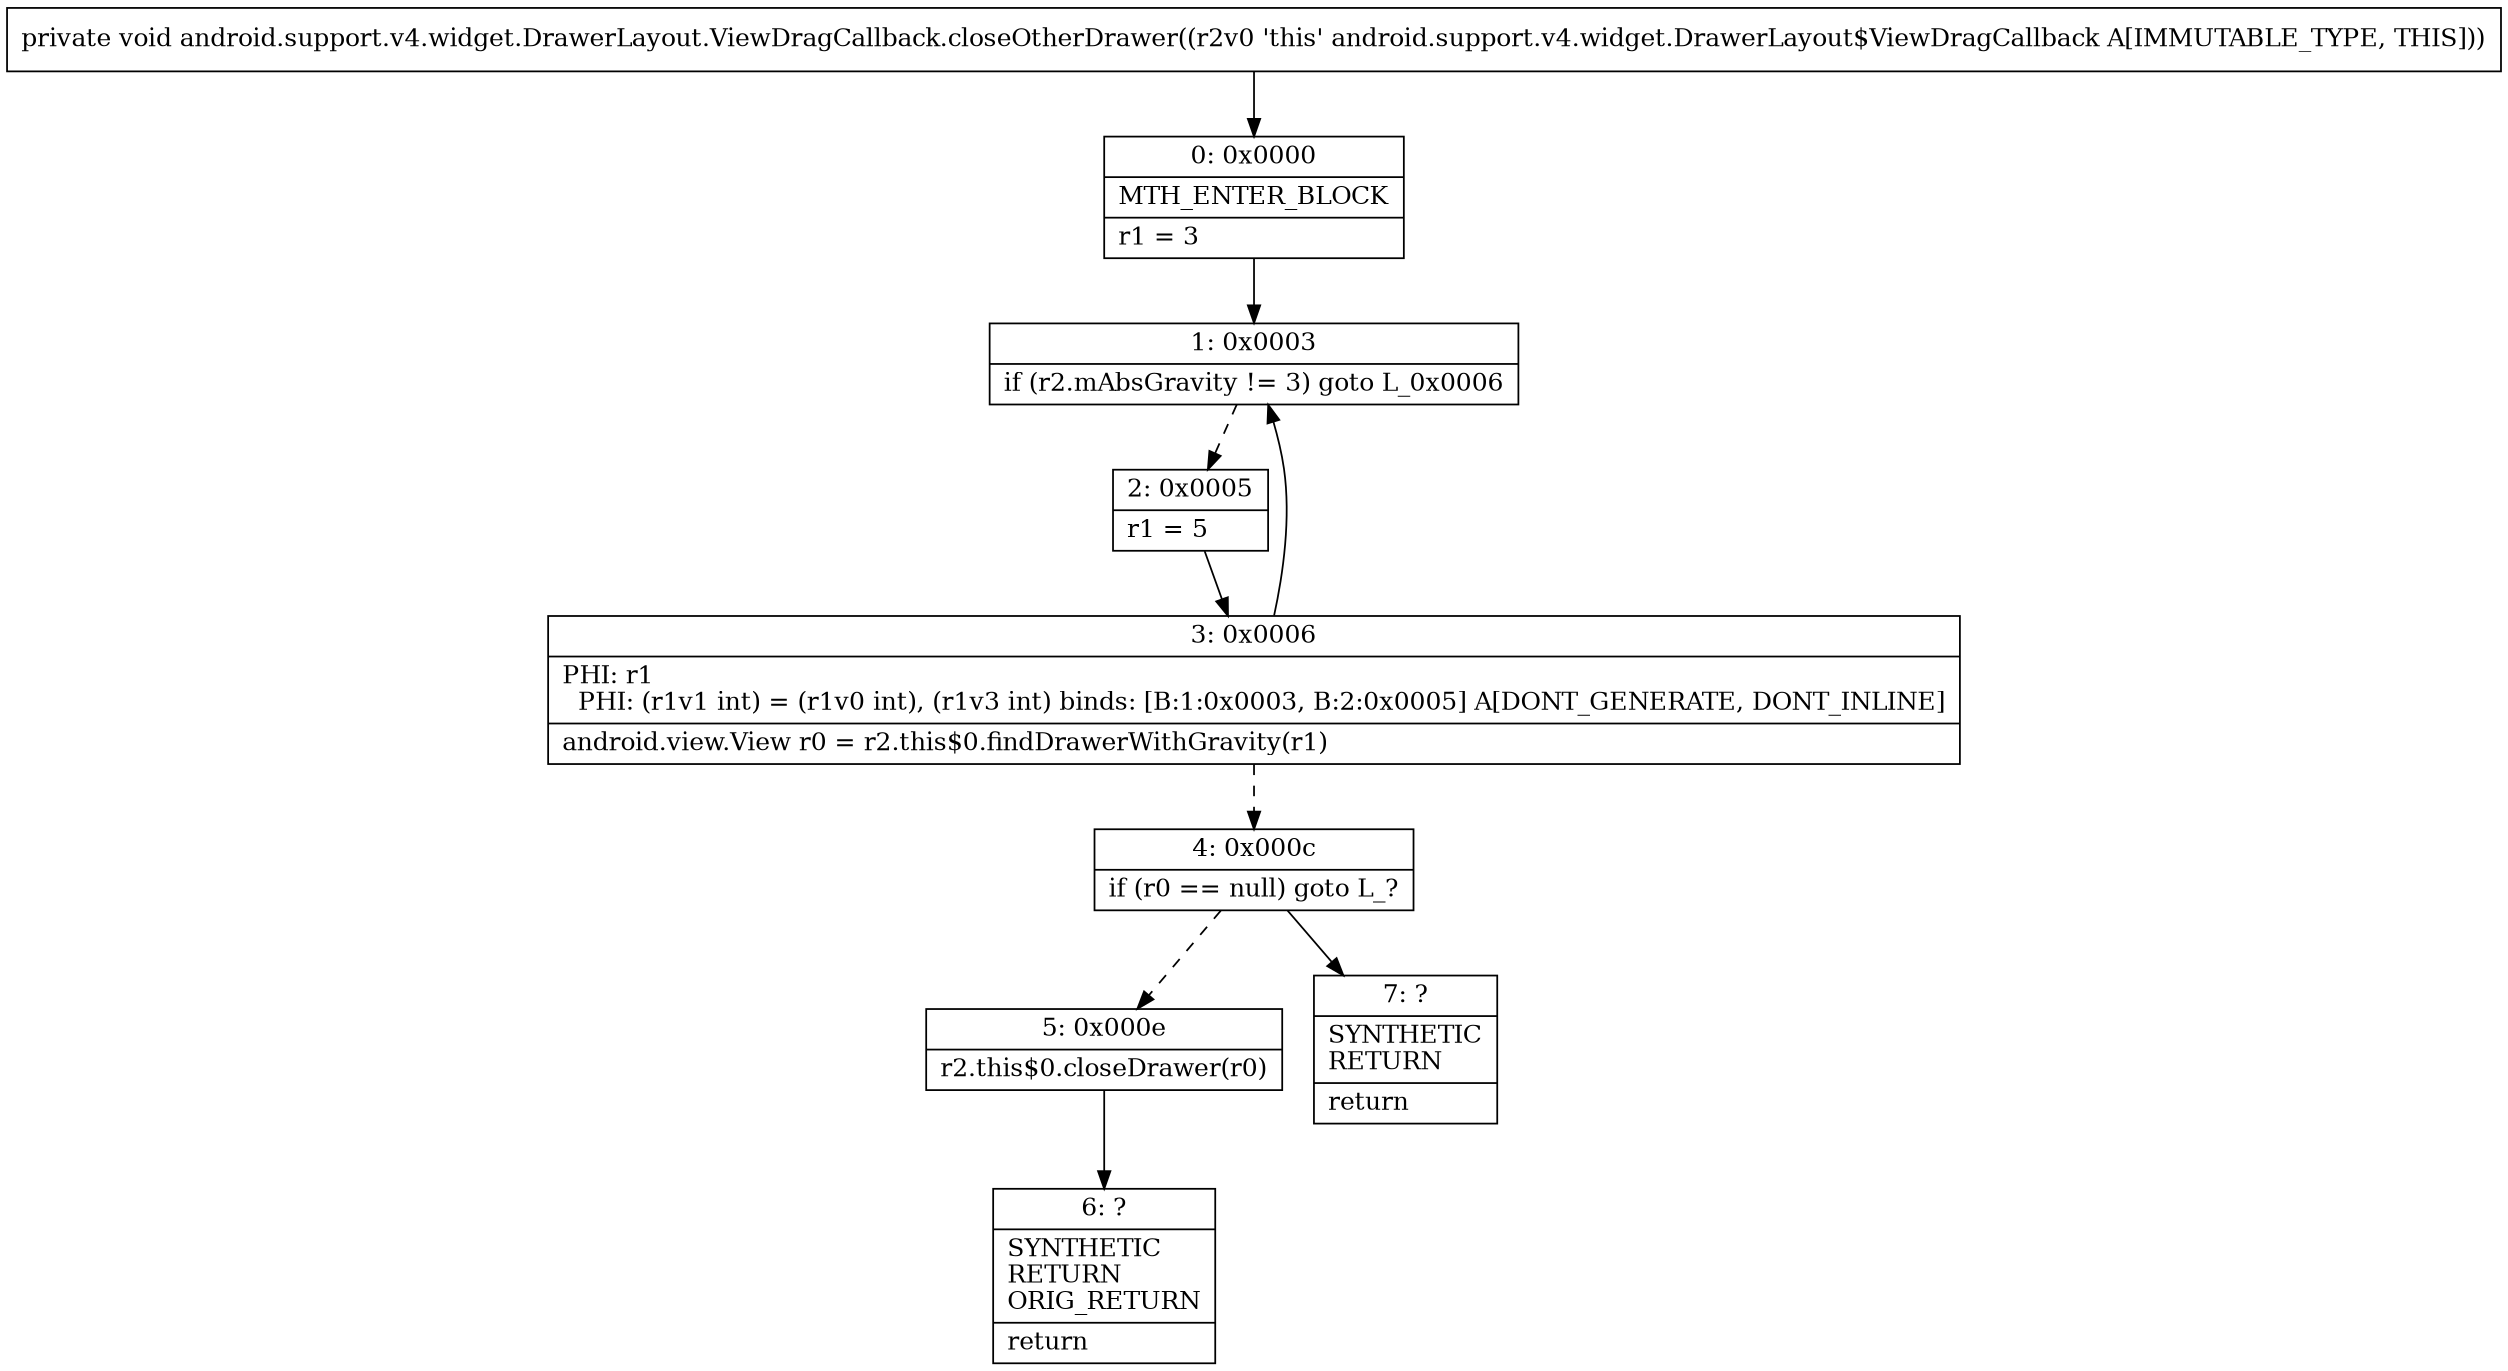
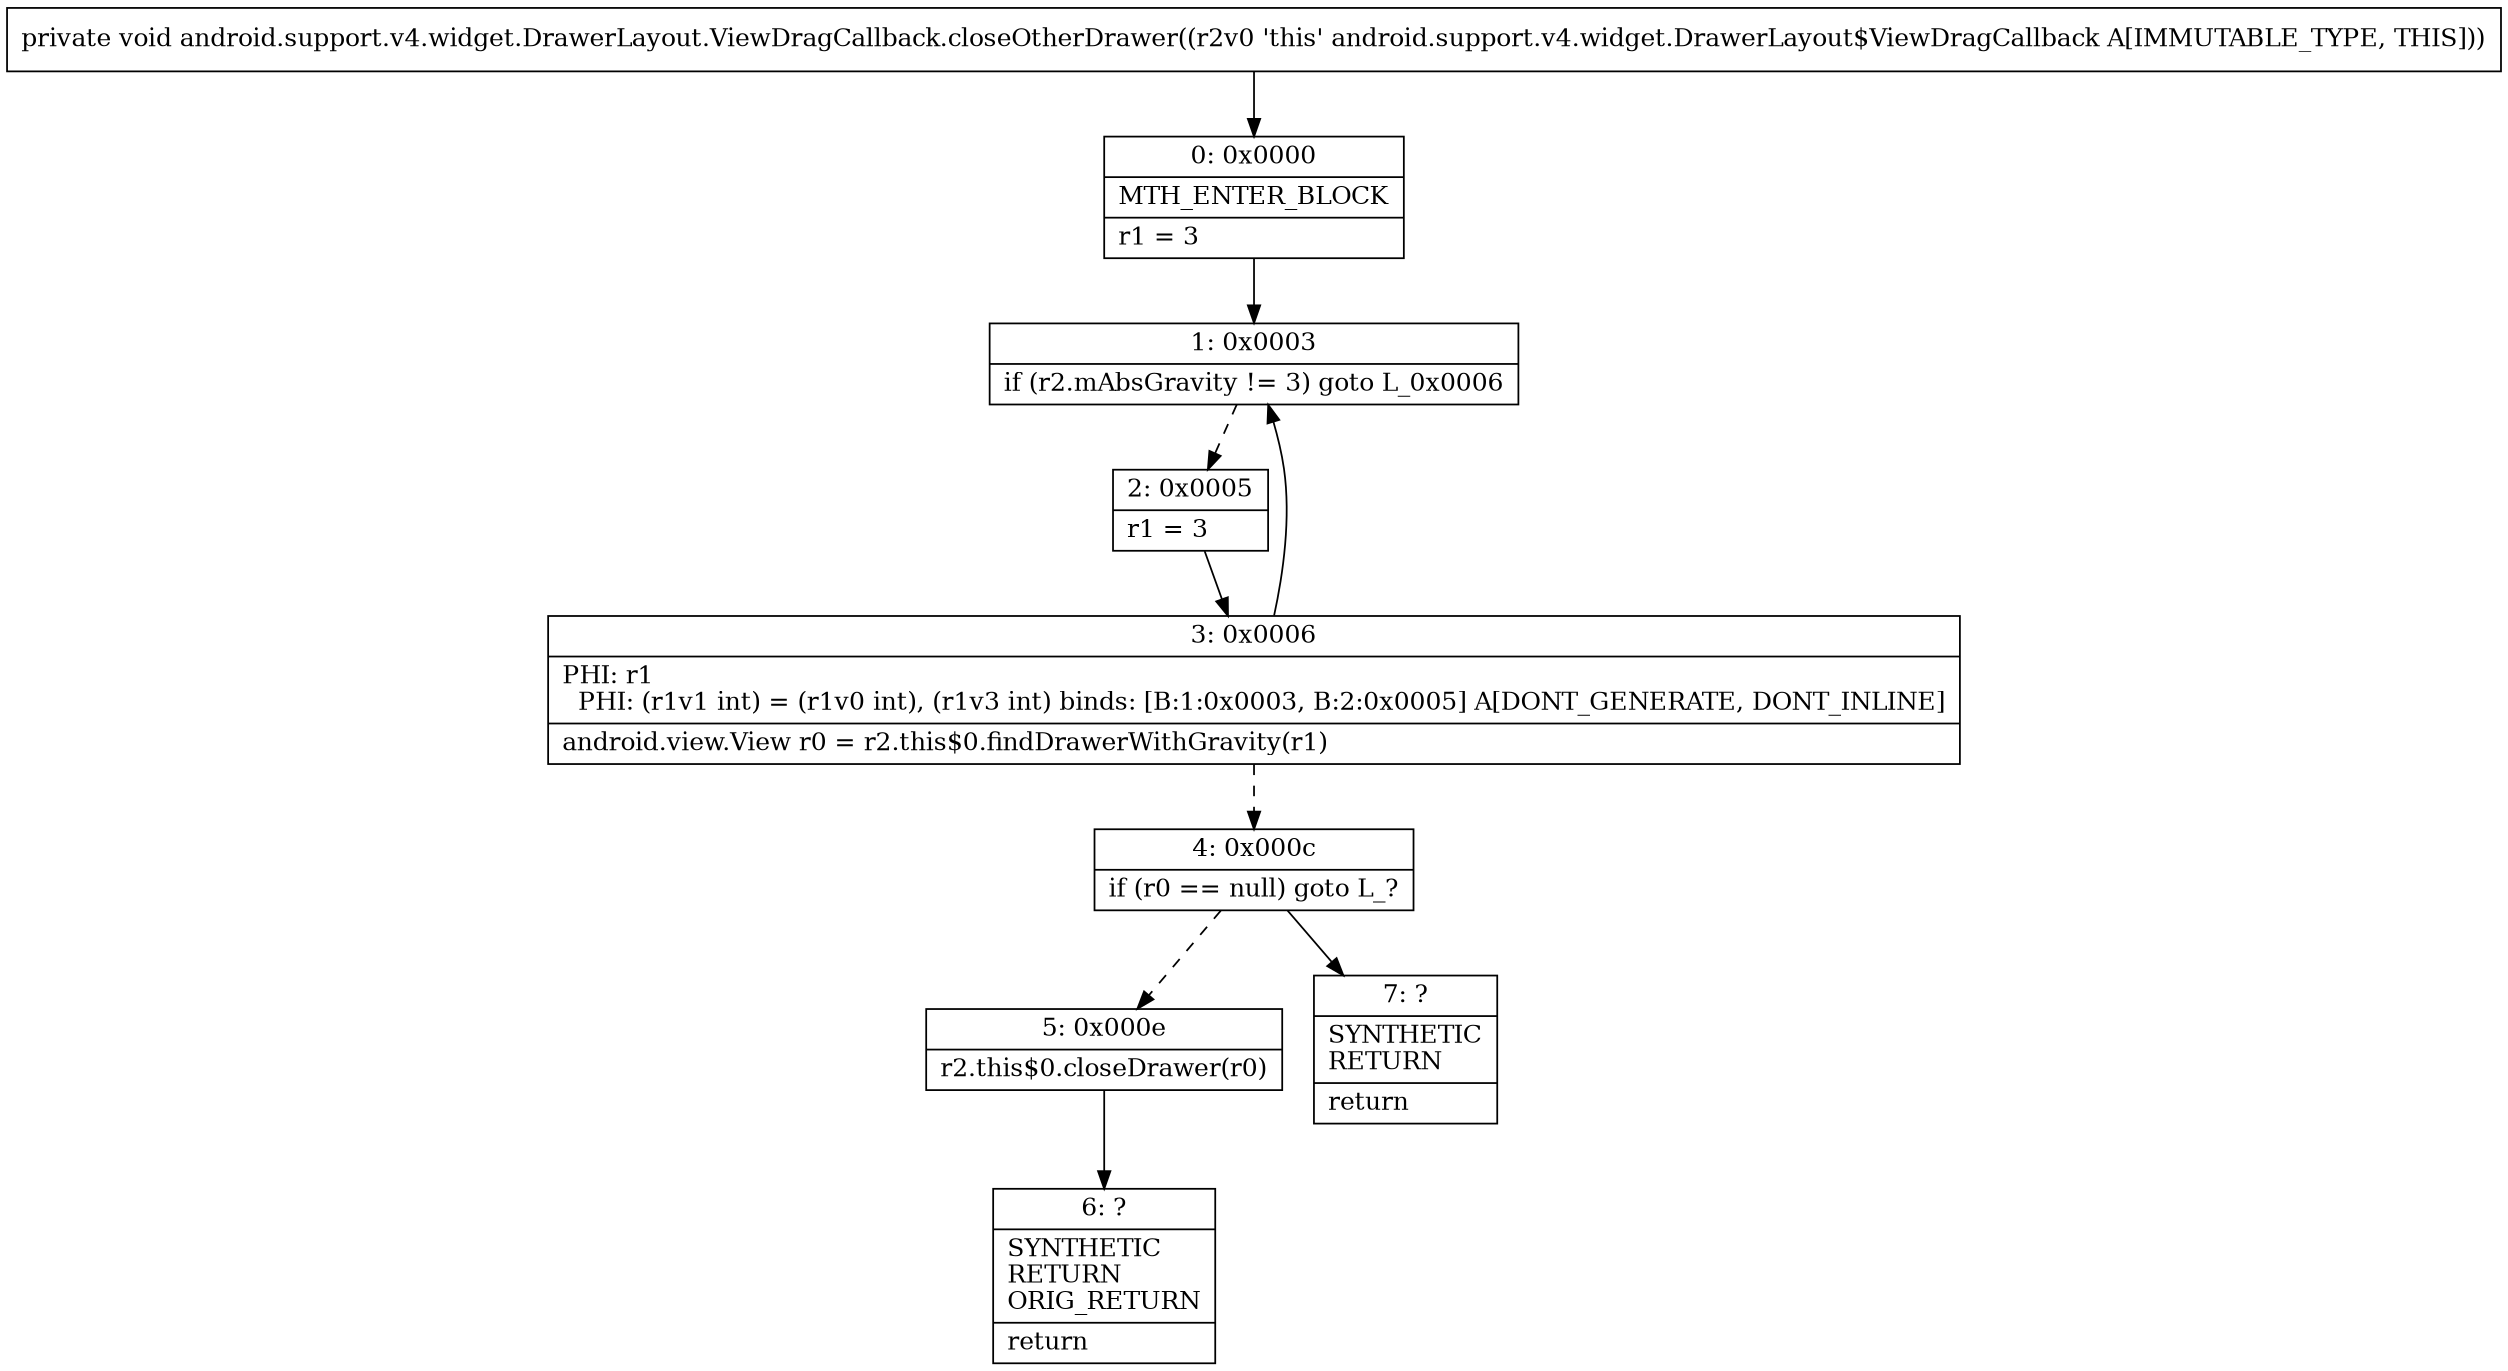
(1168, 530) -> (1168, 530)
